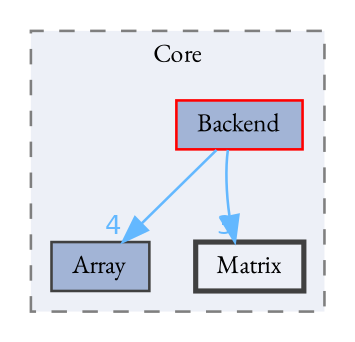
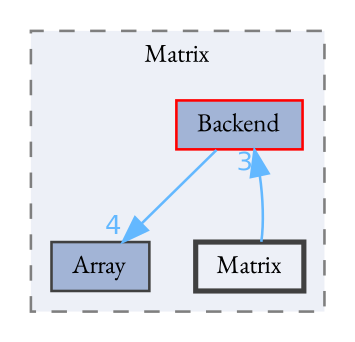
(178, 55) -> (178, 55)
(227, 183) -> (263, 208)
